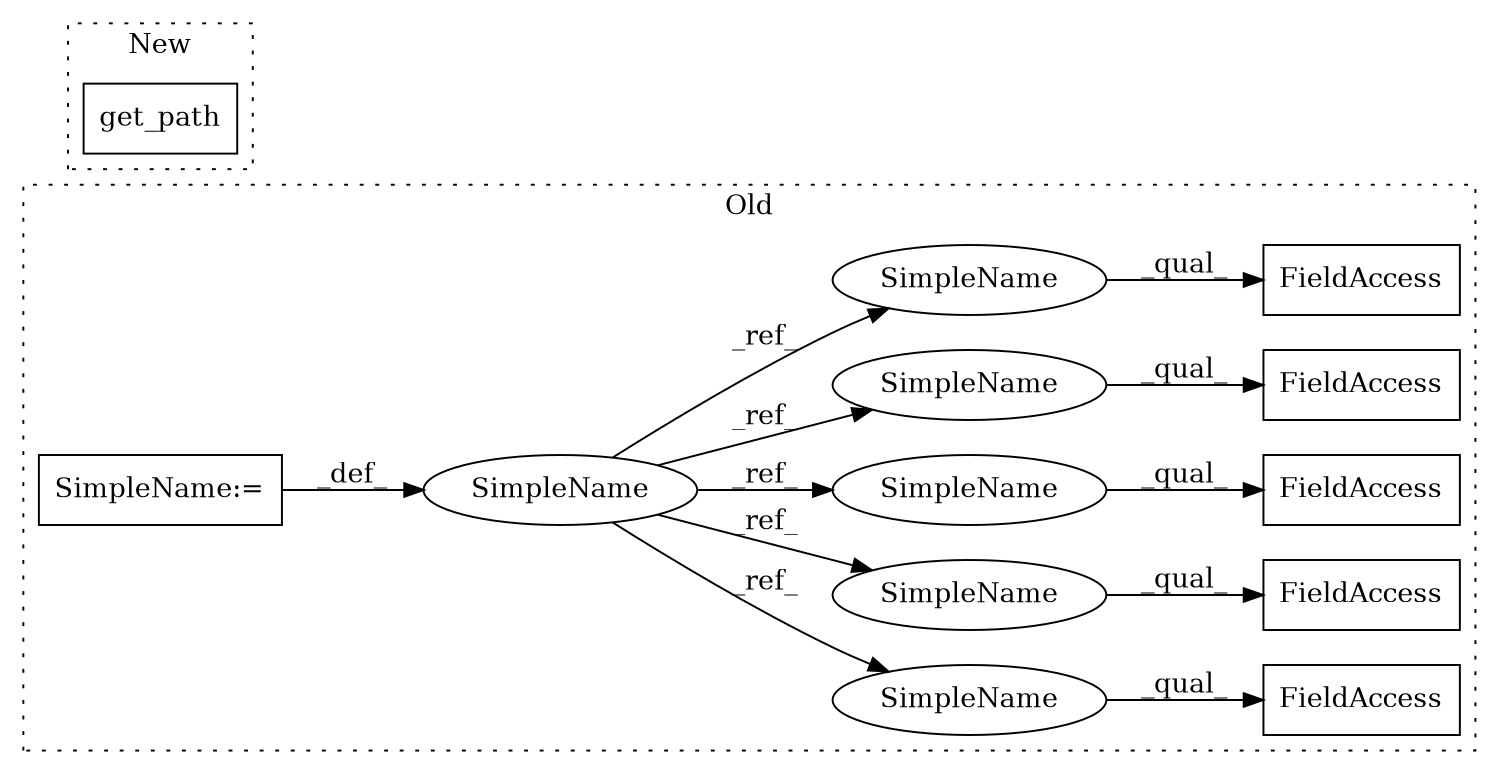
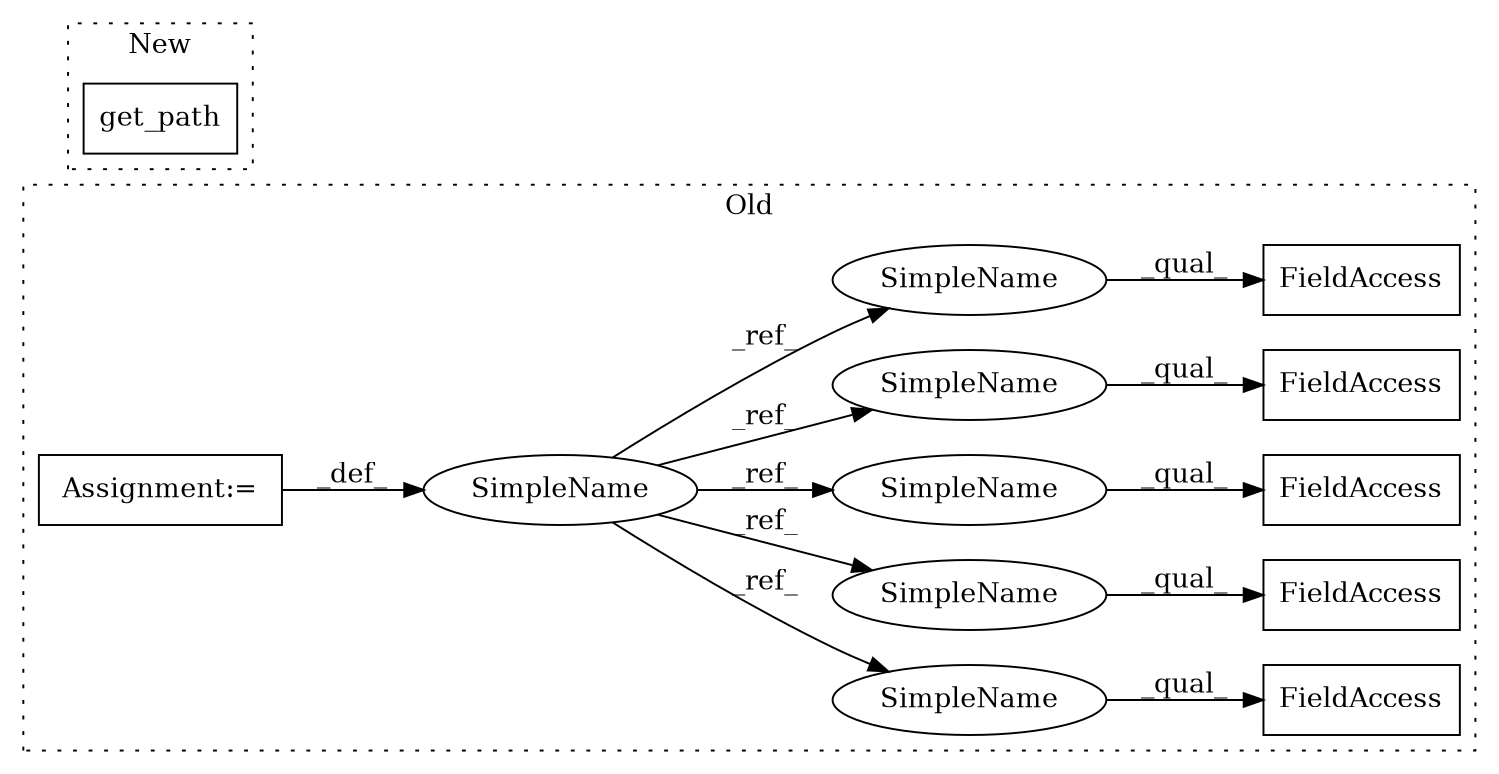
(160, 490) -> (160, 490)
